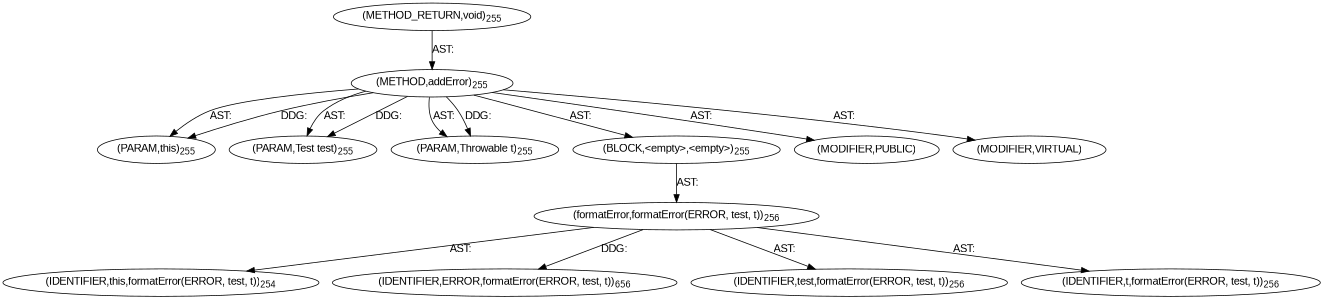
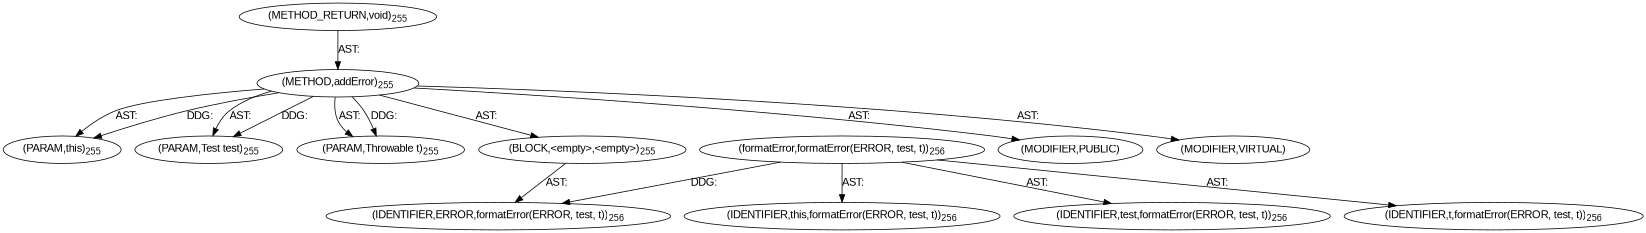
(677, 179) -> (544, 180)
(268, 281) -> (949, 215)
(623, 281) -> (617, 215)
